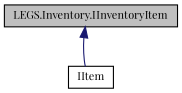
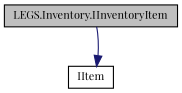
(84, 52) -> (98, 41)
